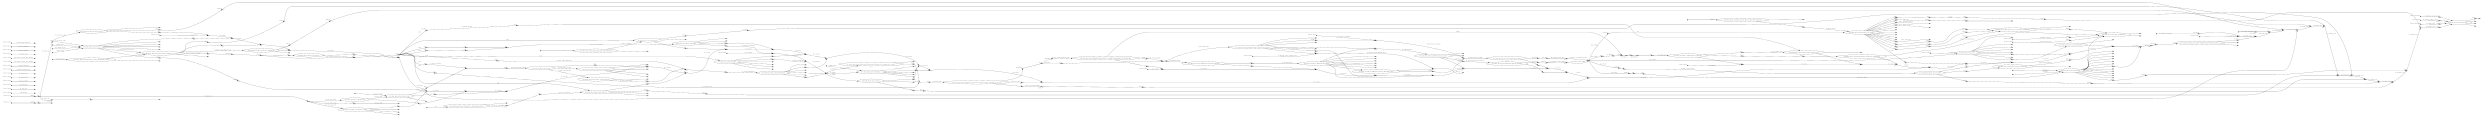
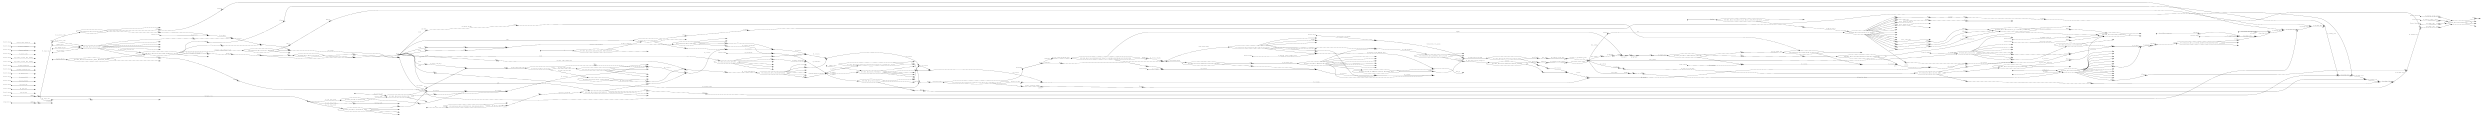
(1464, 69) -> none
